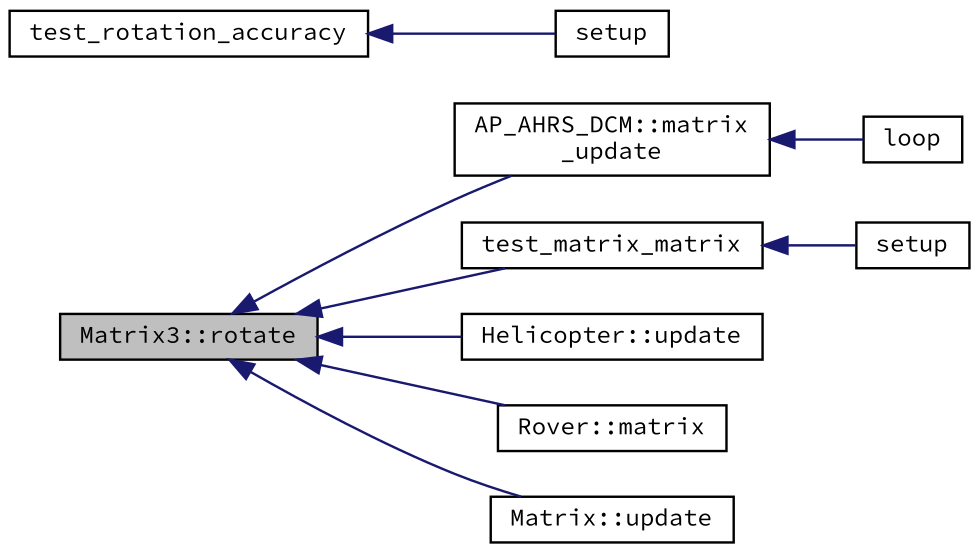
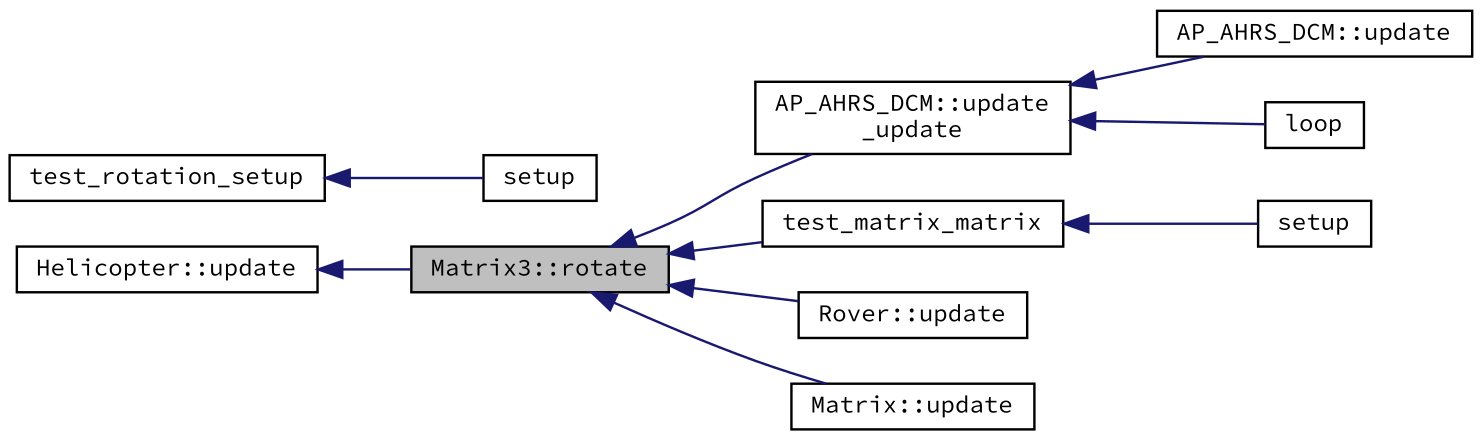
(189, 34) -> (167, 178)
none -> (1315, 34)
(612, 140) -> (913, 118)
(402, 337) -> (377, 269)
(612, 428) -> (913, 315)
